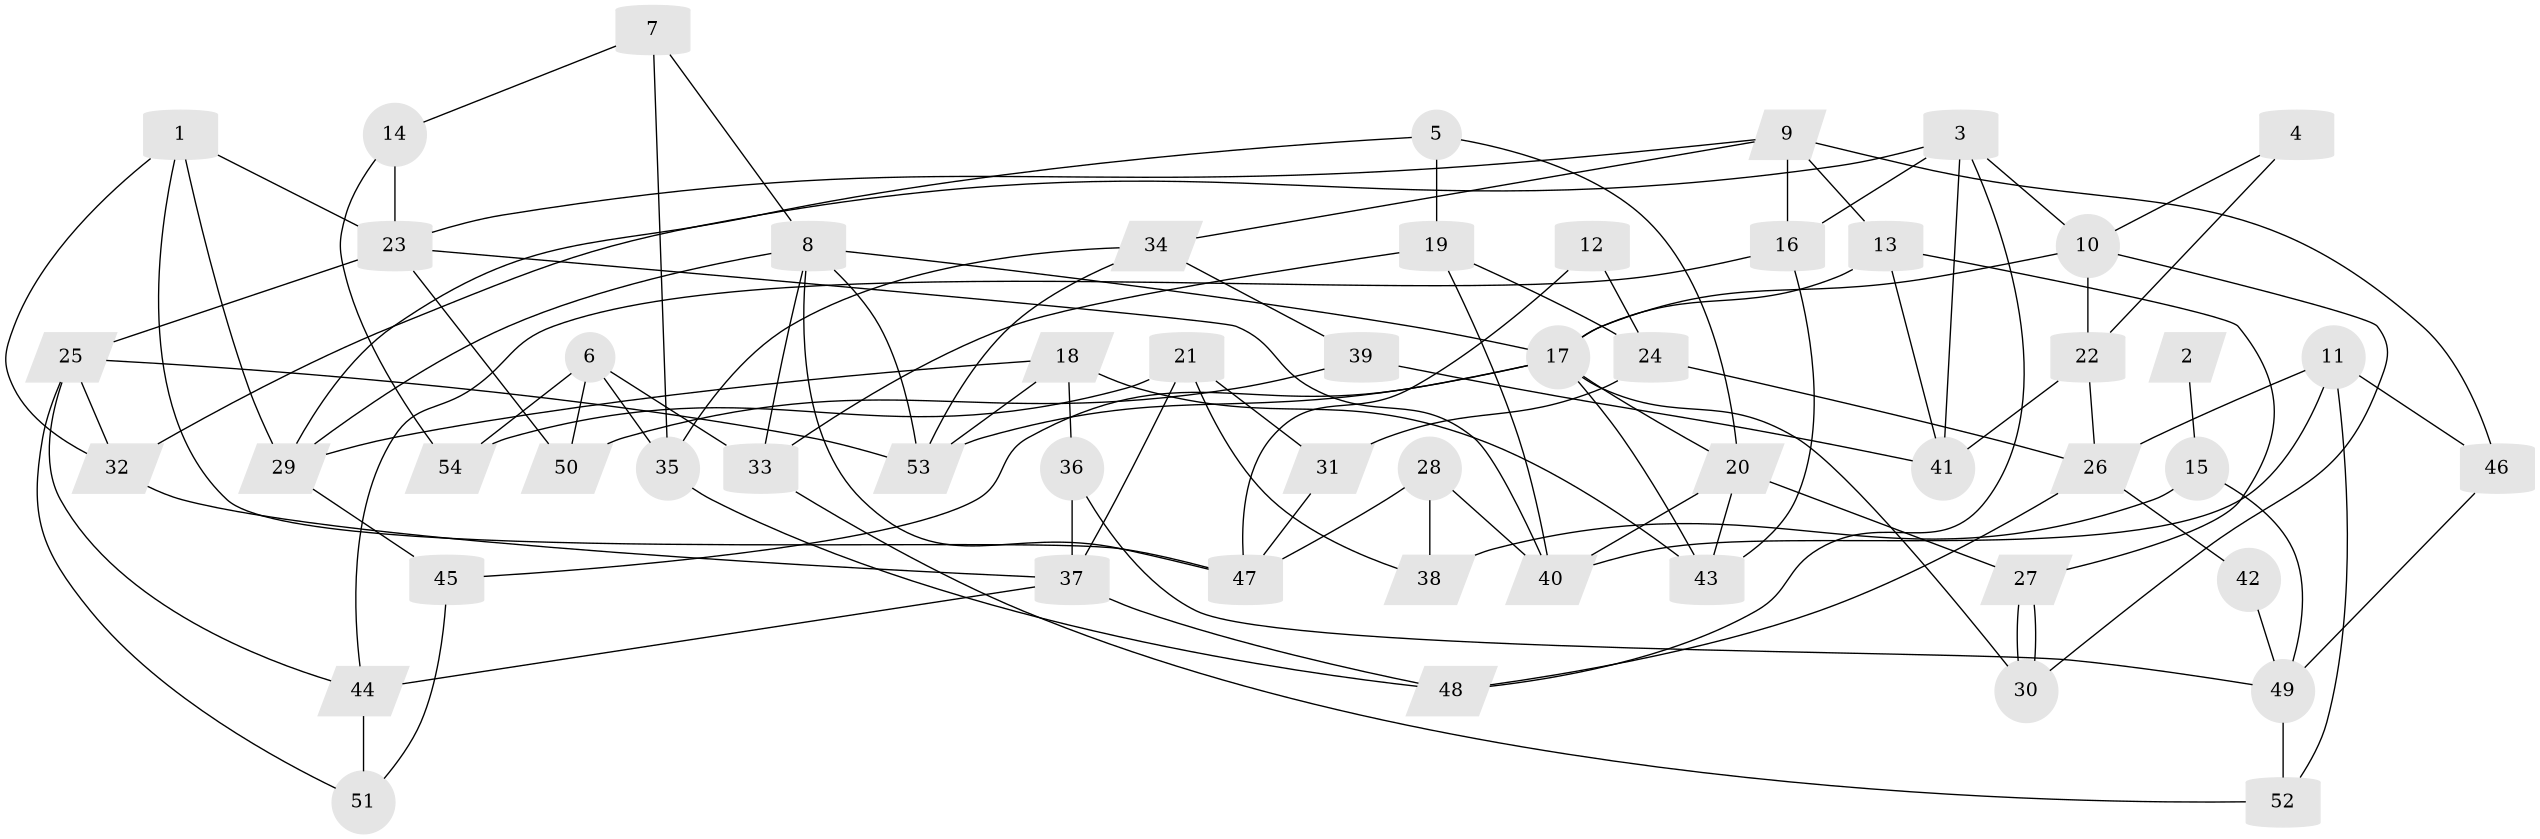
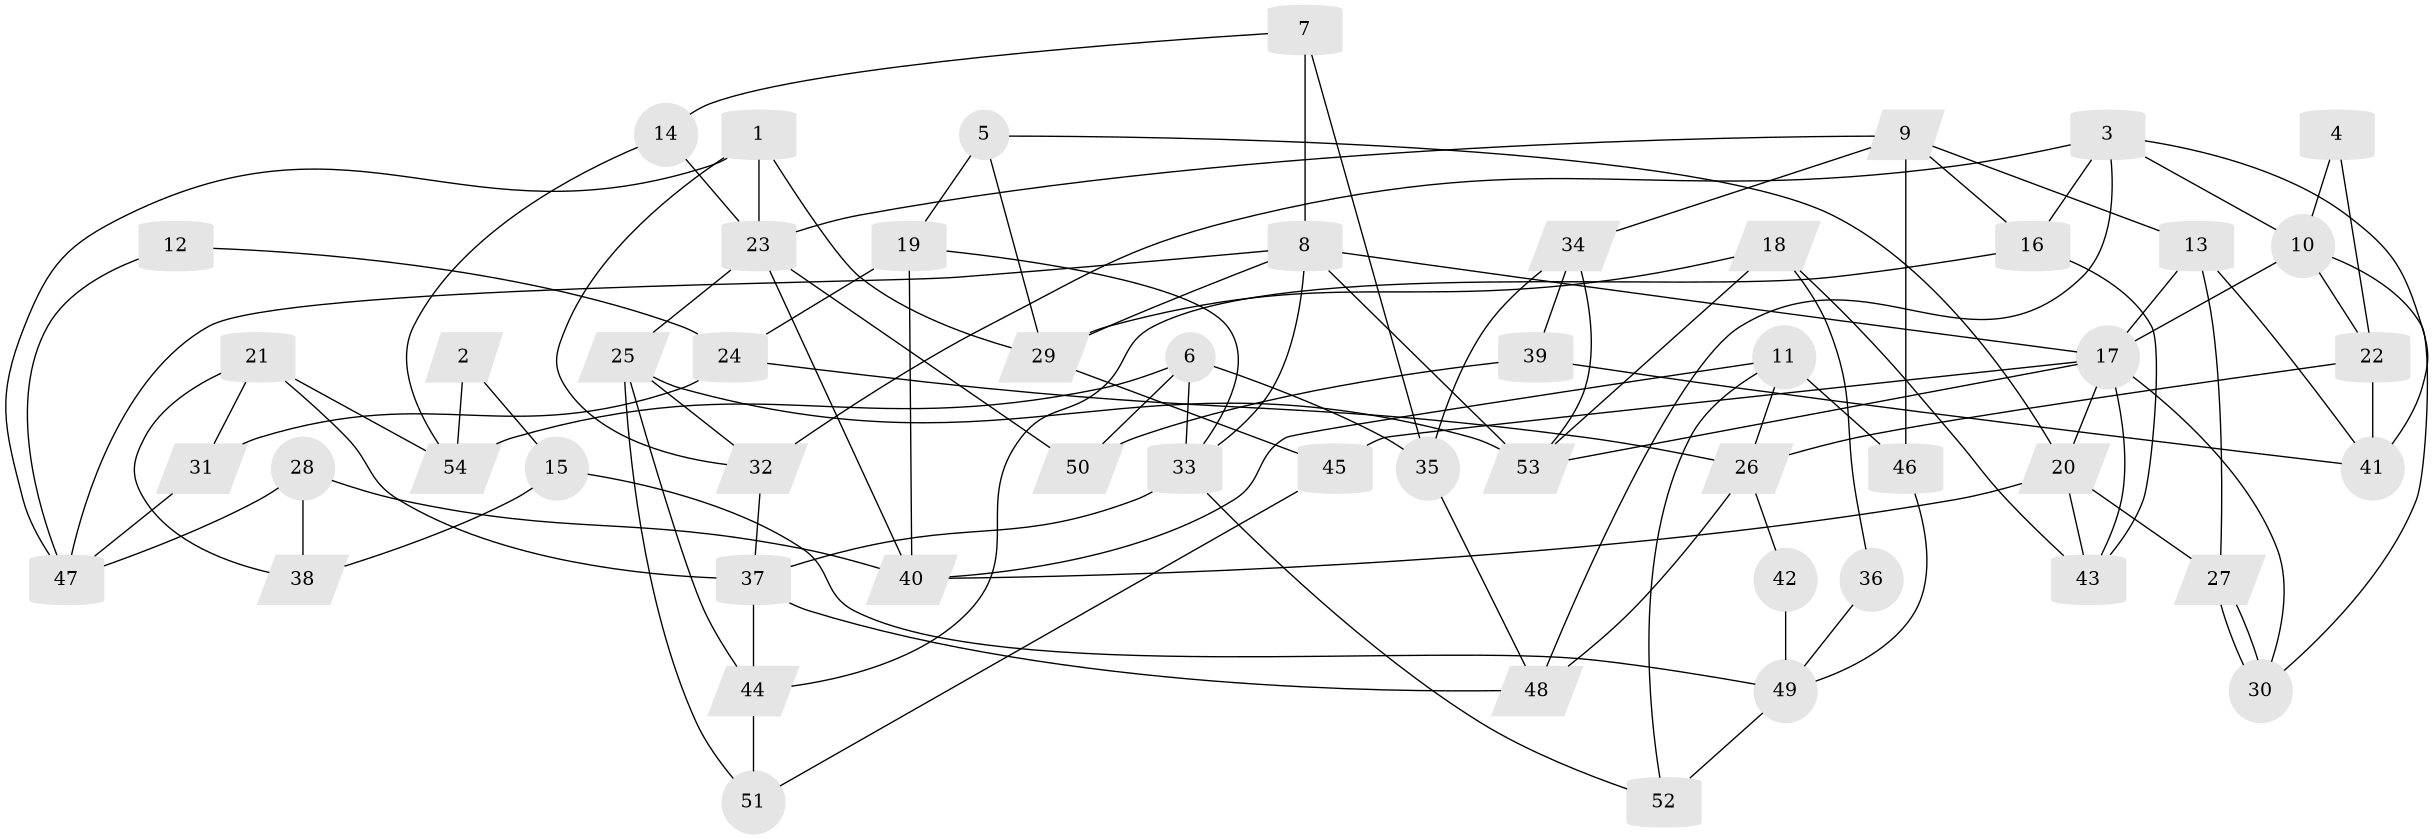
none -> (461, 405)
(1072, 528) -> (973, 532)
